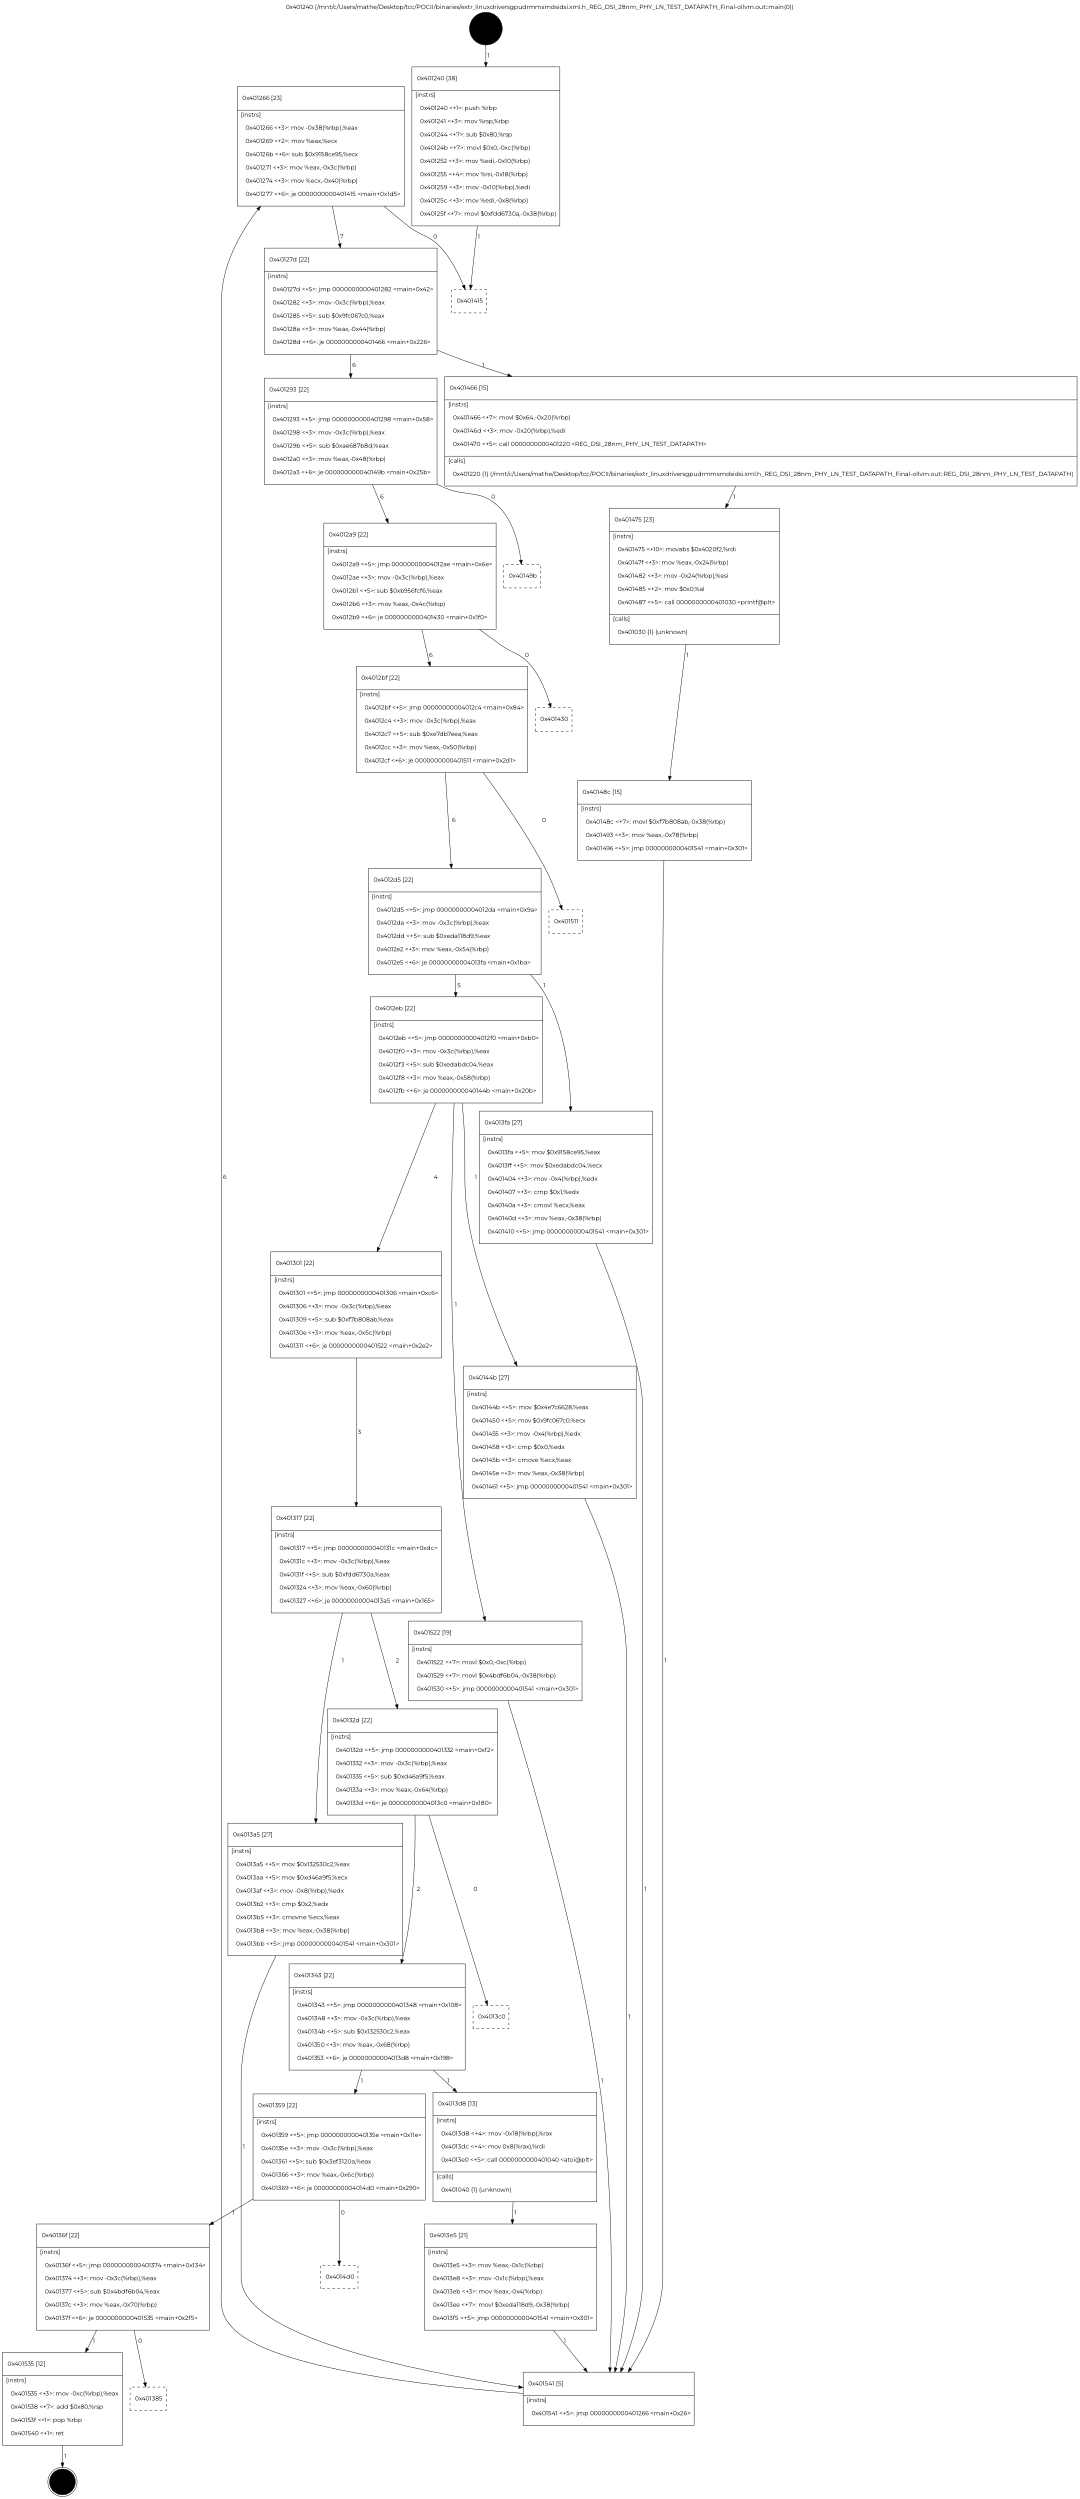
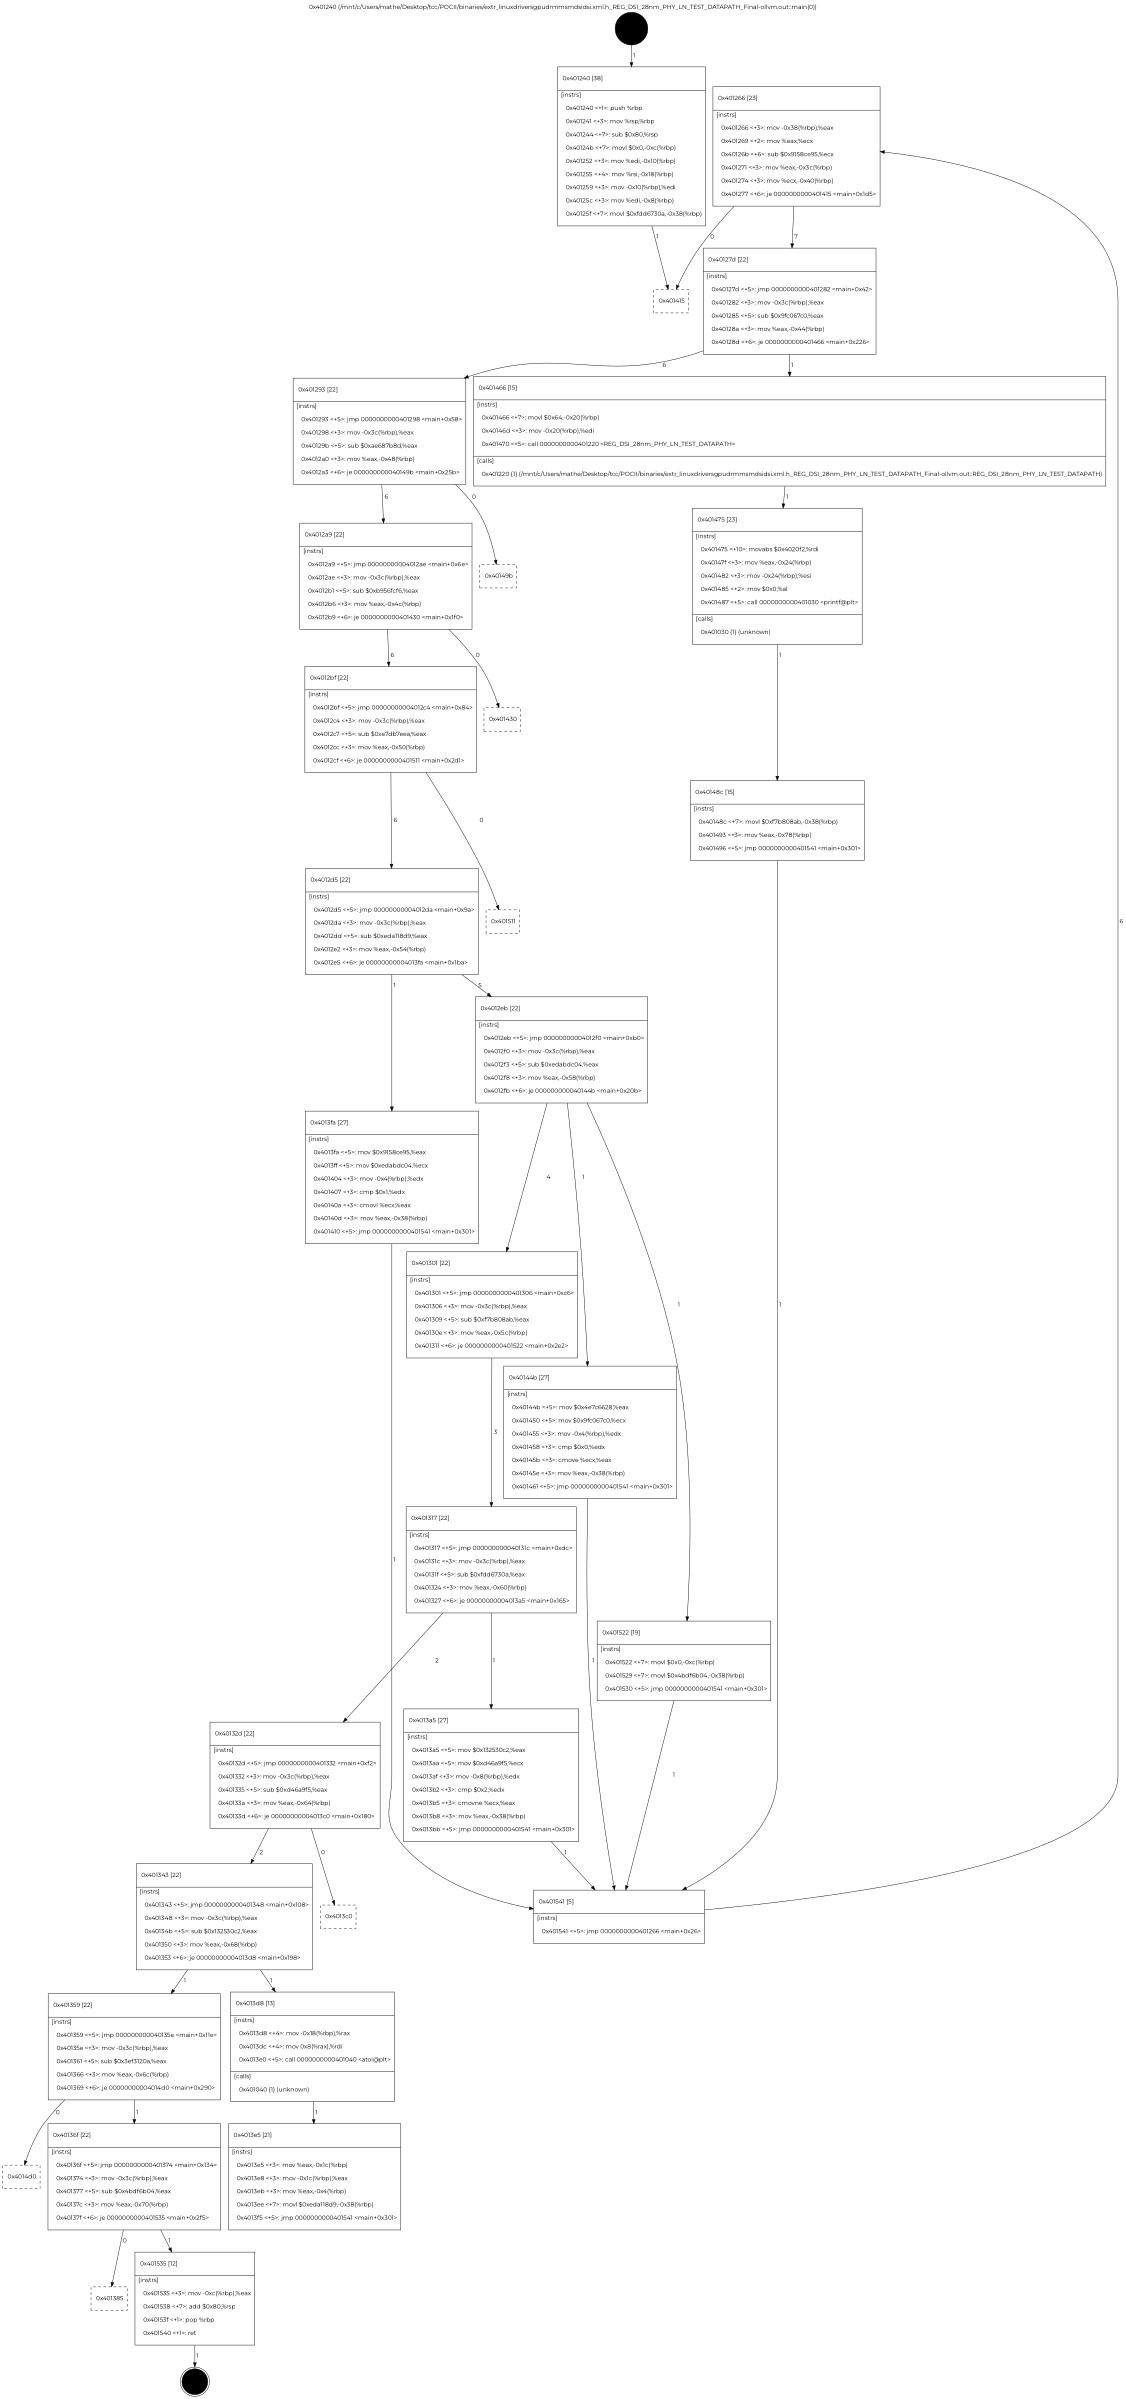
(569, 2349) -> none
